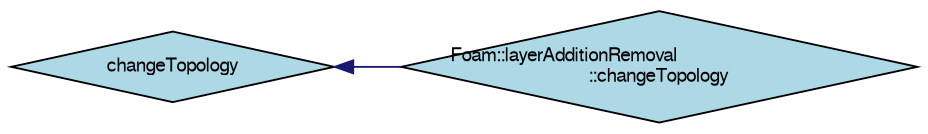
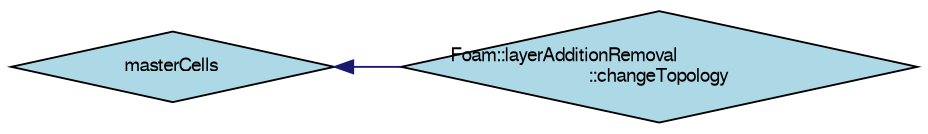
(173, 67) -> (173, 67)
